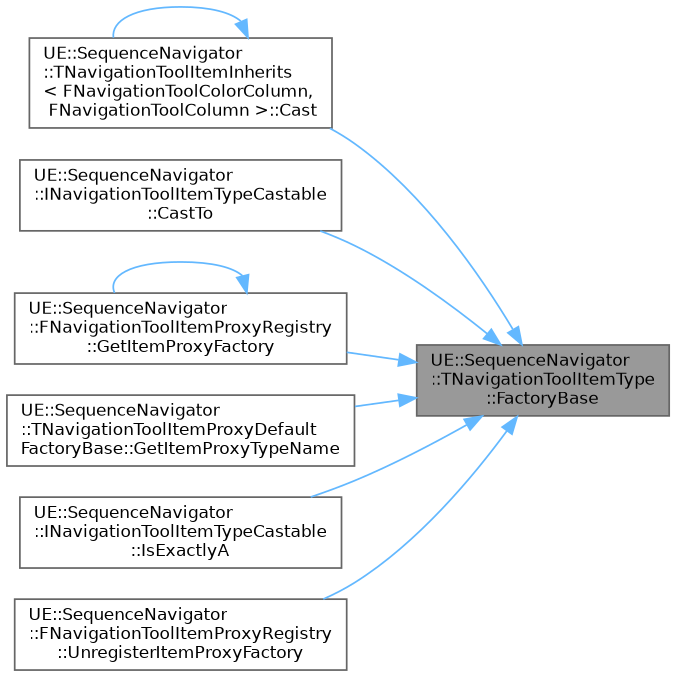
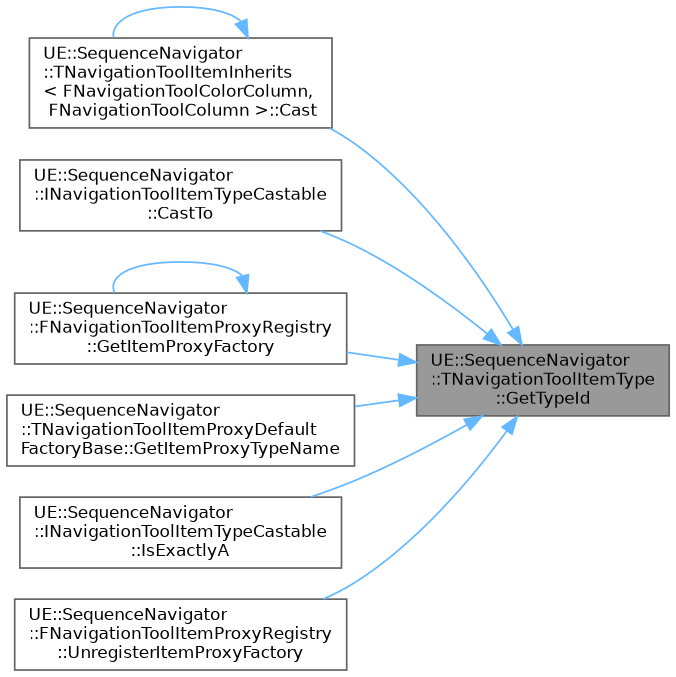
(543, 380) -> (543, 380)
